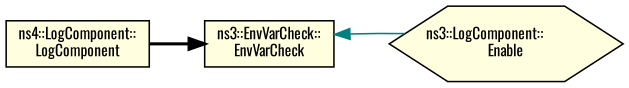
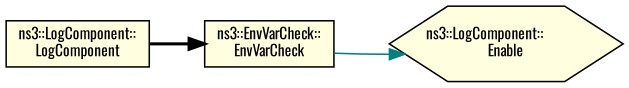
(378, 34) -> (362, 54)
(78, 44) -> (78, 44)
